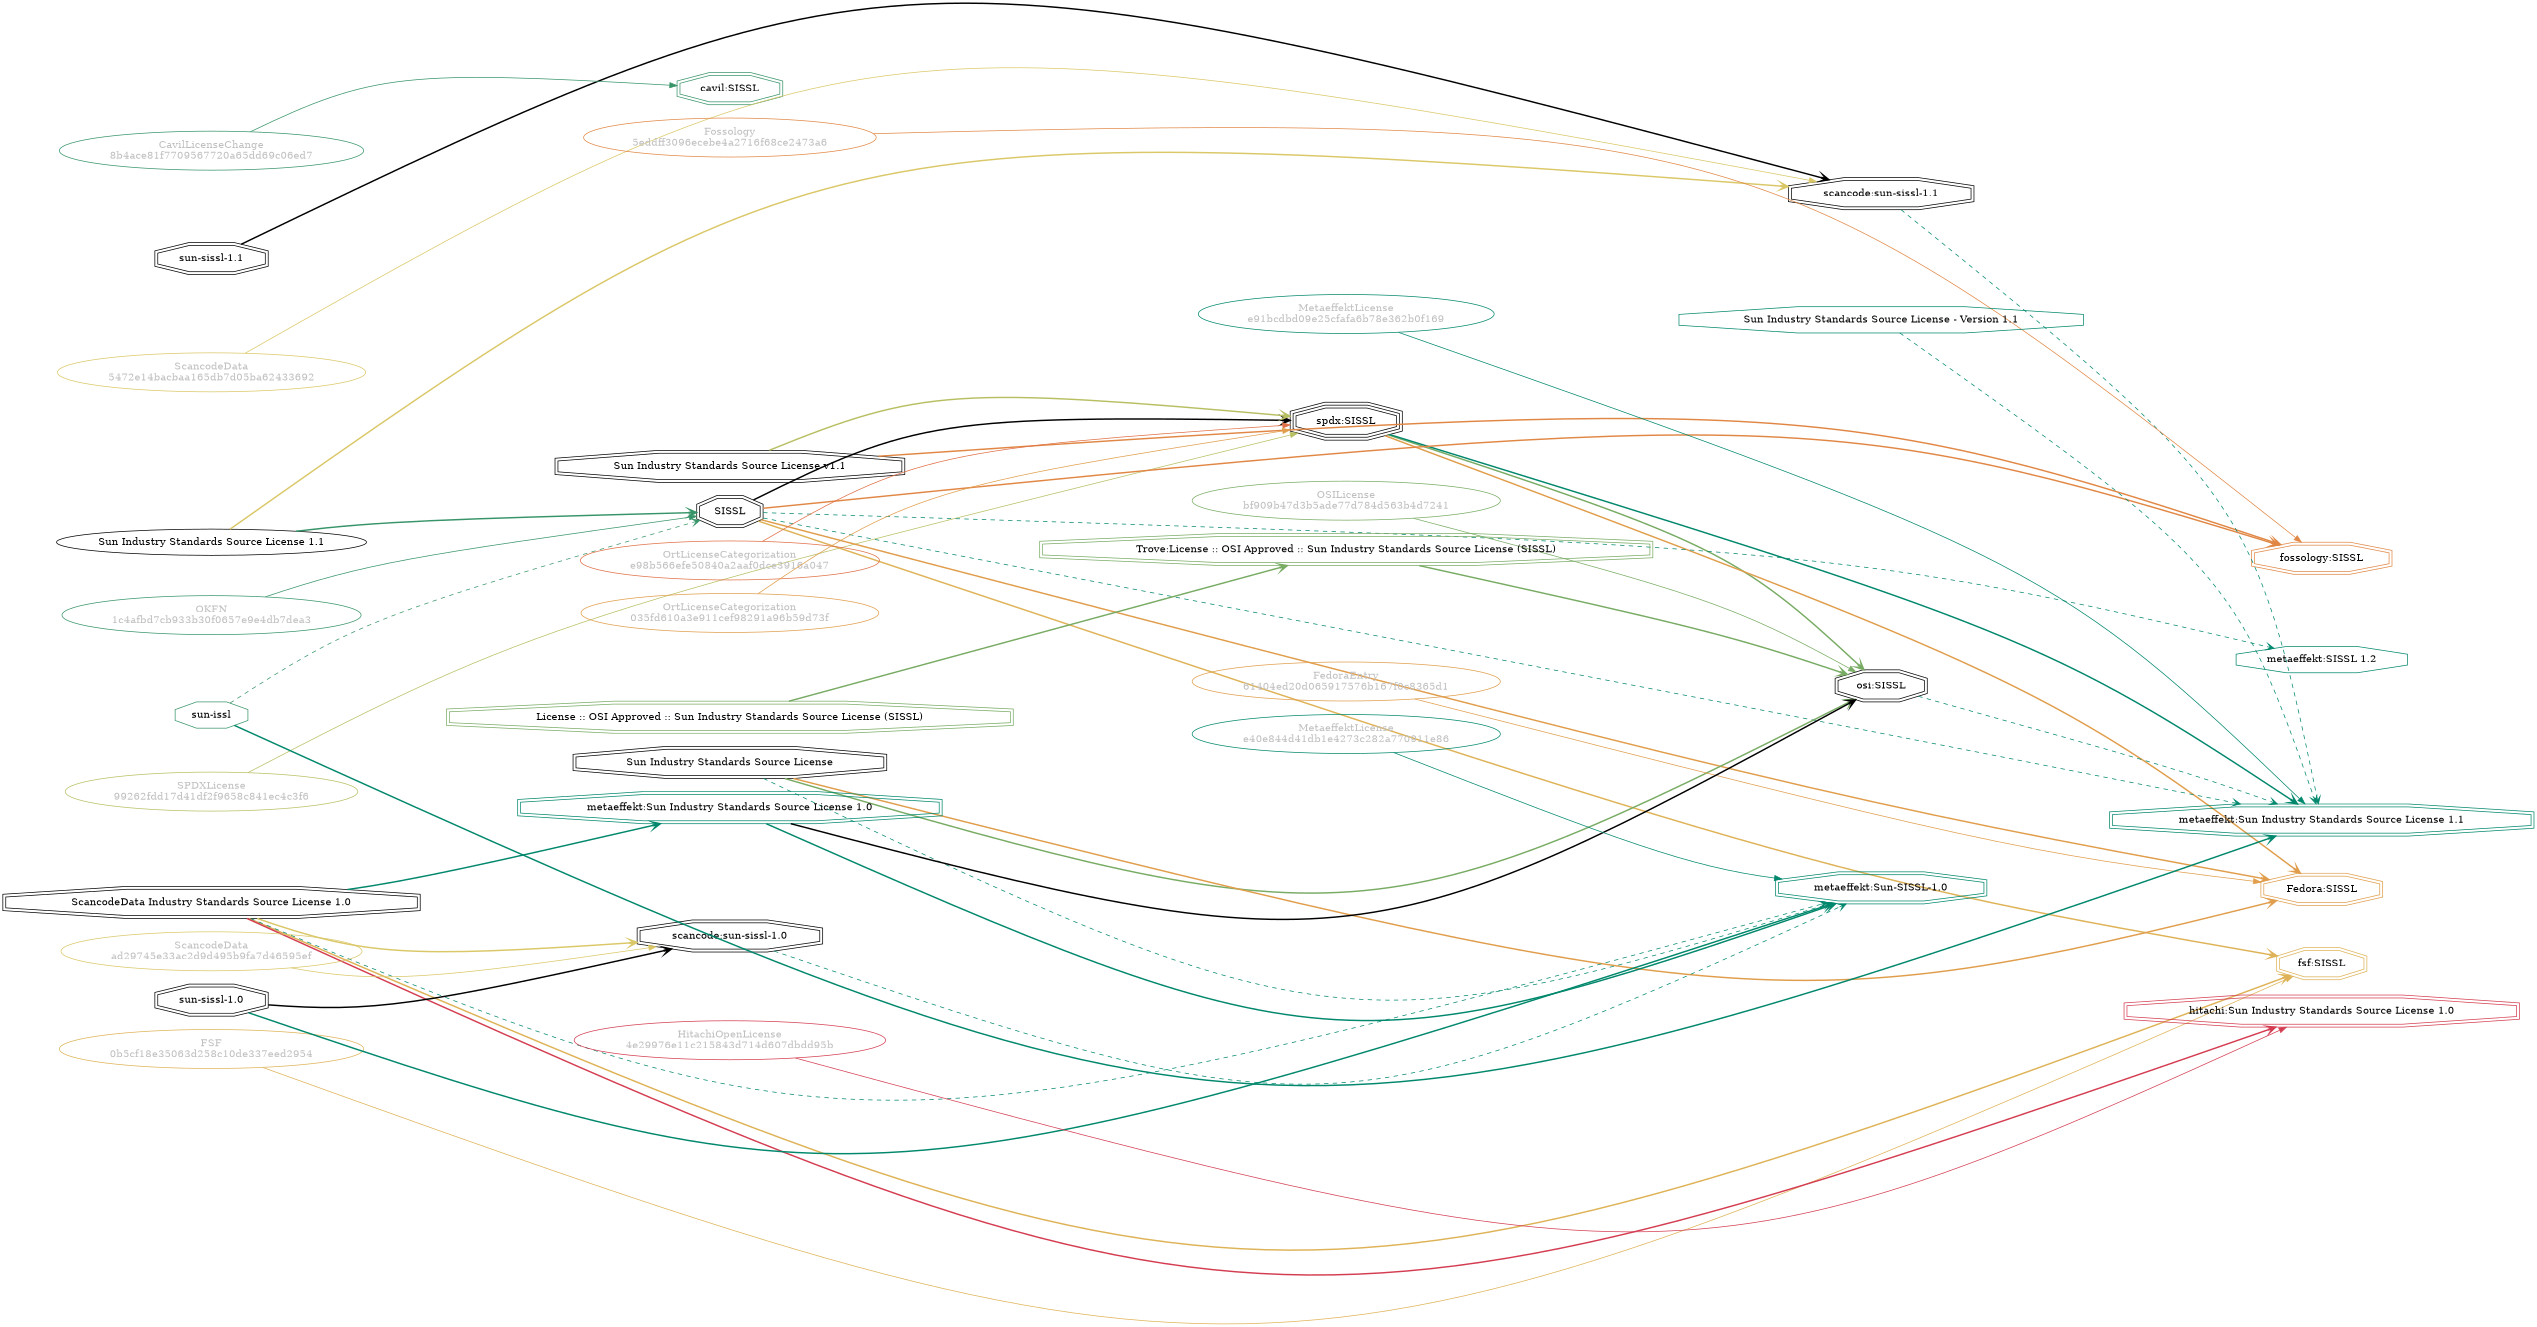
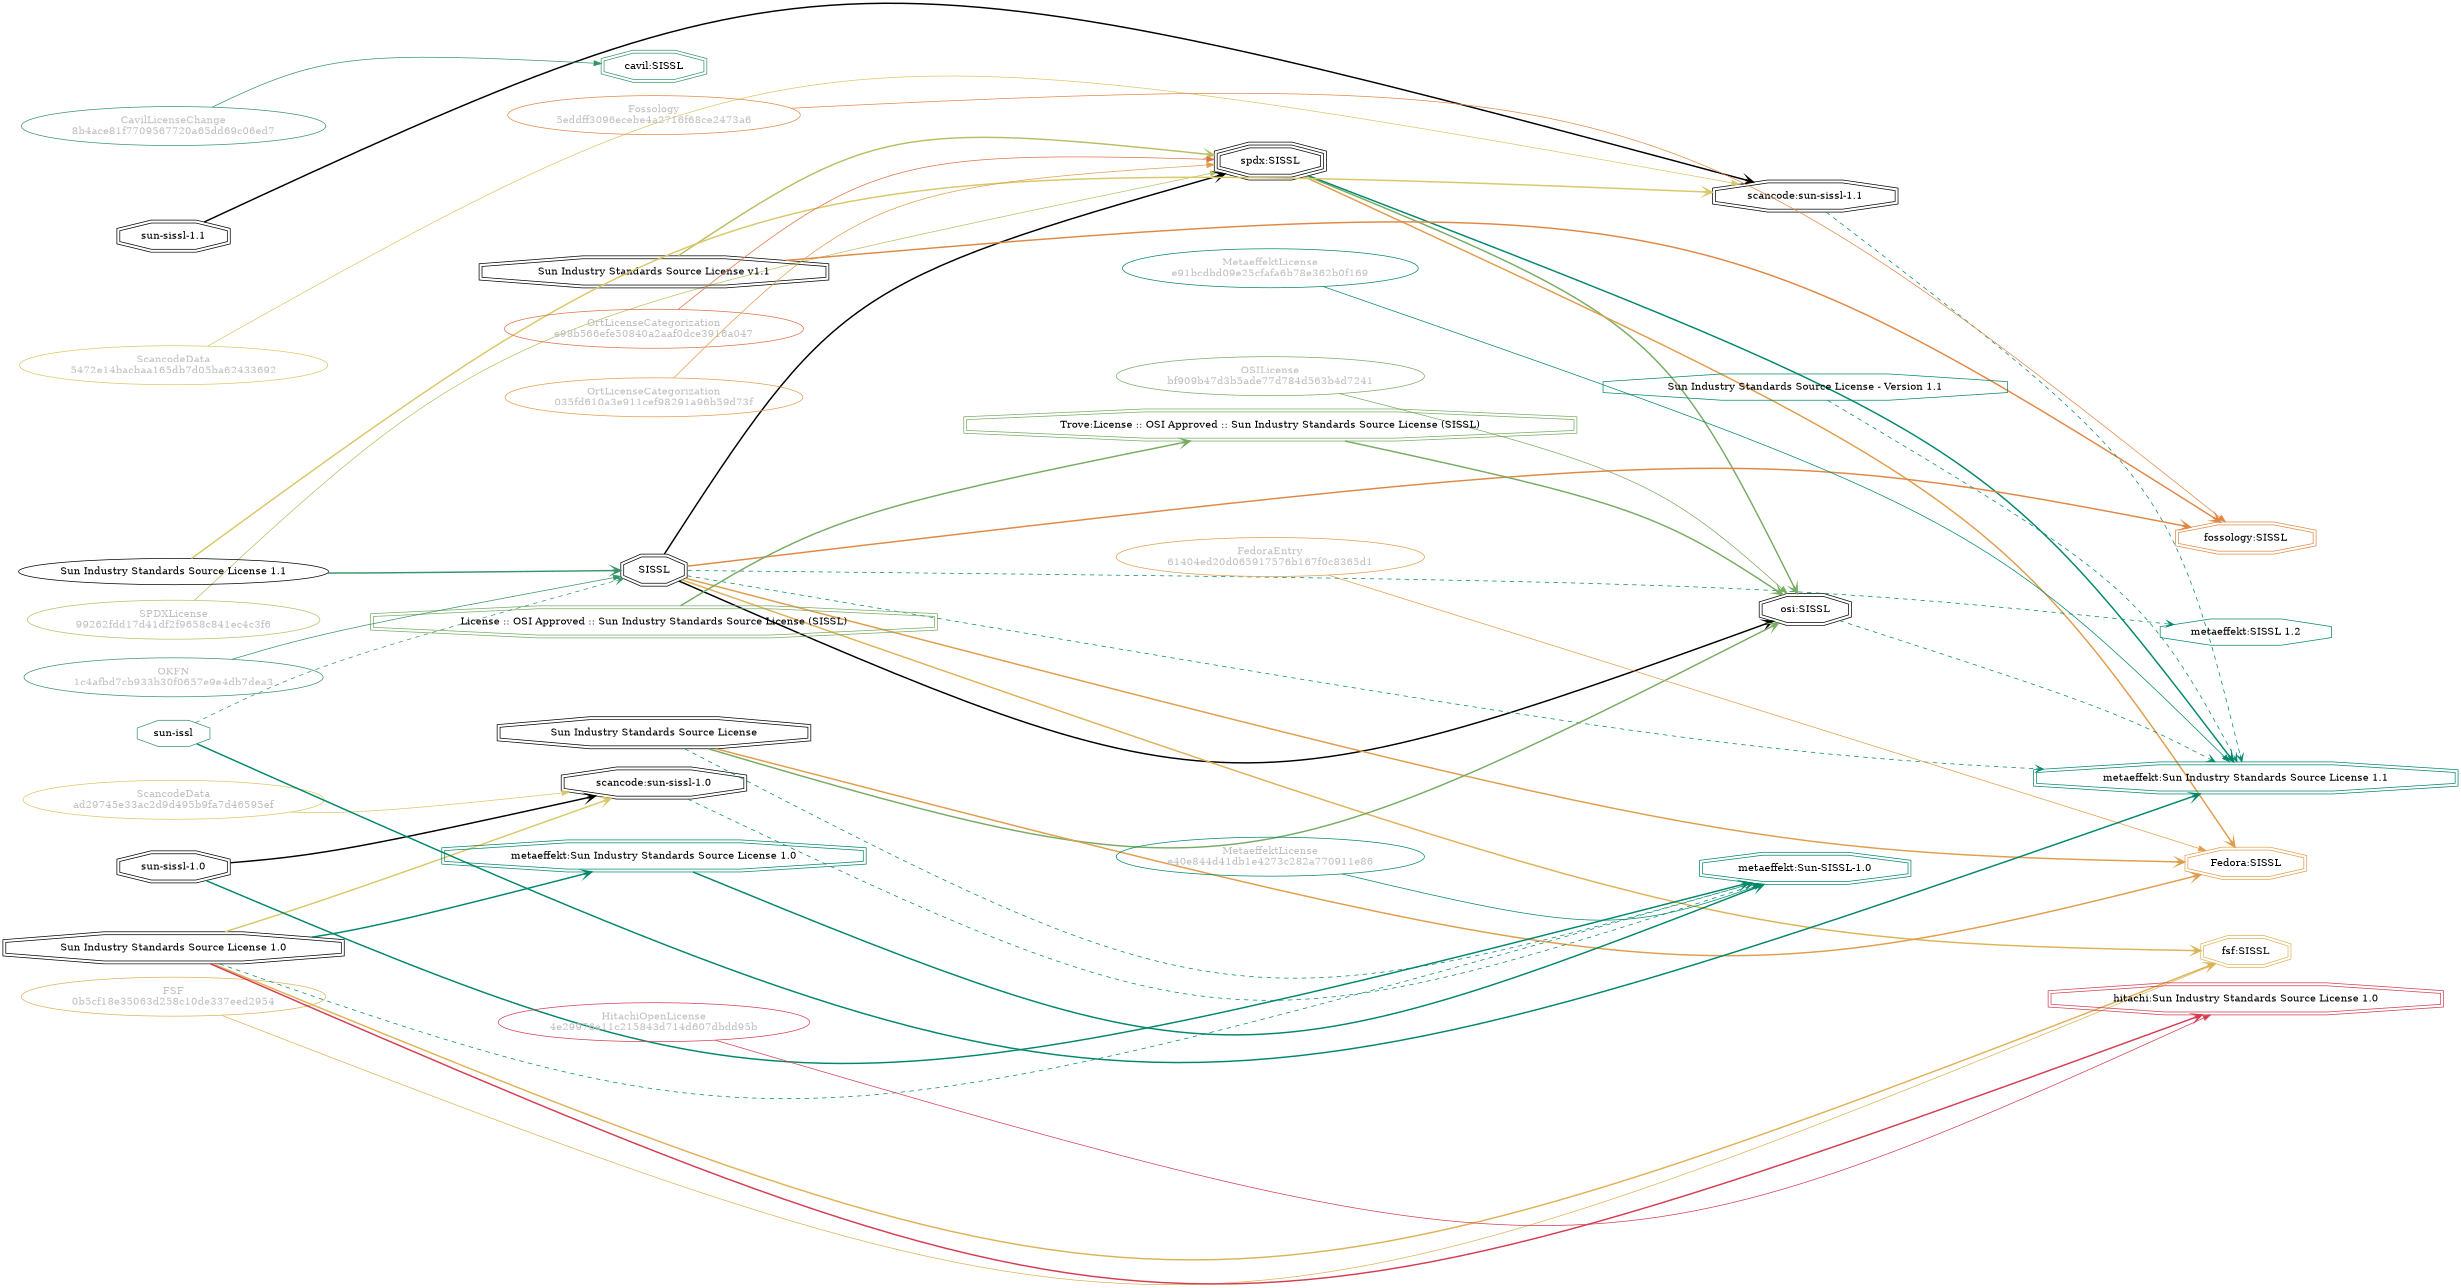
(212, 902) -> (174, 948)
(1310, 917) -> (1245, 761)
